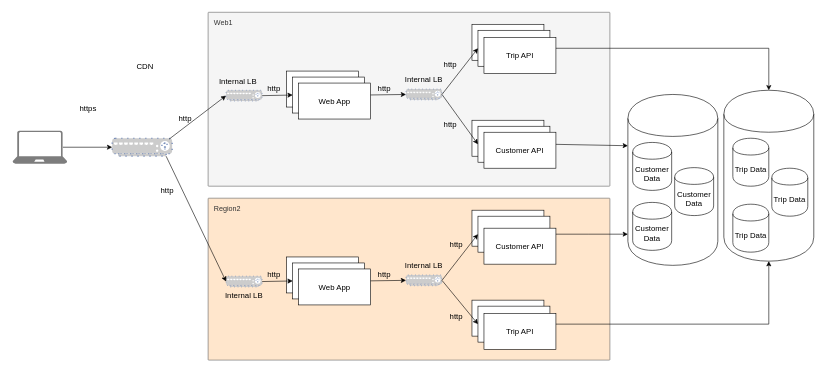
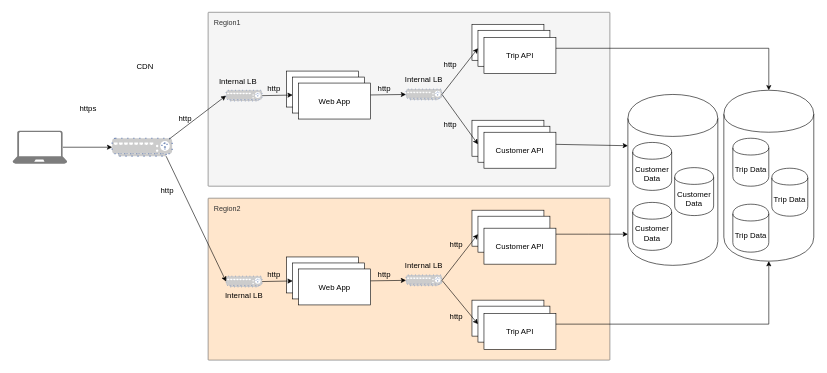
(222, 23) -> (227, 23)
